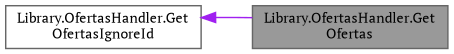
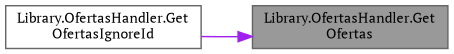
(234, 17) -> (220, 37)
